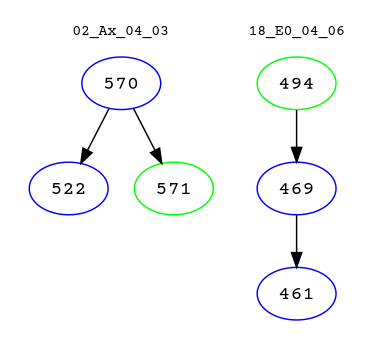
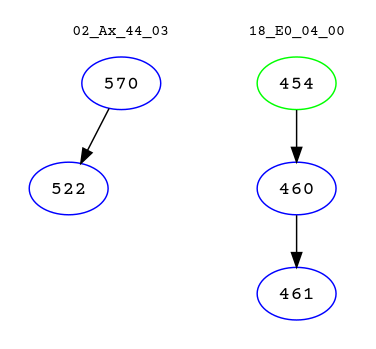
(121, 31) -> (121, 31)
(297, 31) -> (297, 31)
(297, 83) -> (297, 83)
(174, 188) -> none
(297, 188) -> (297, 188)
